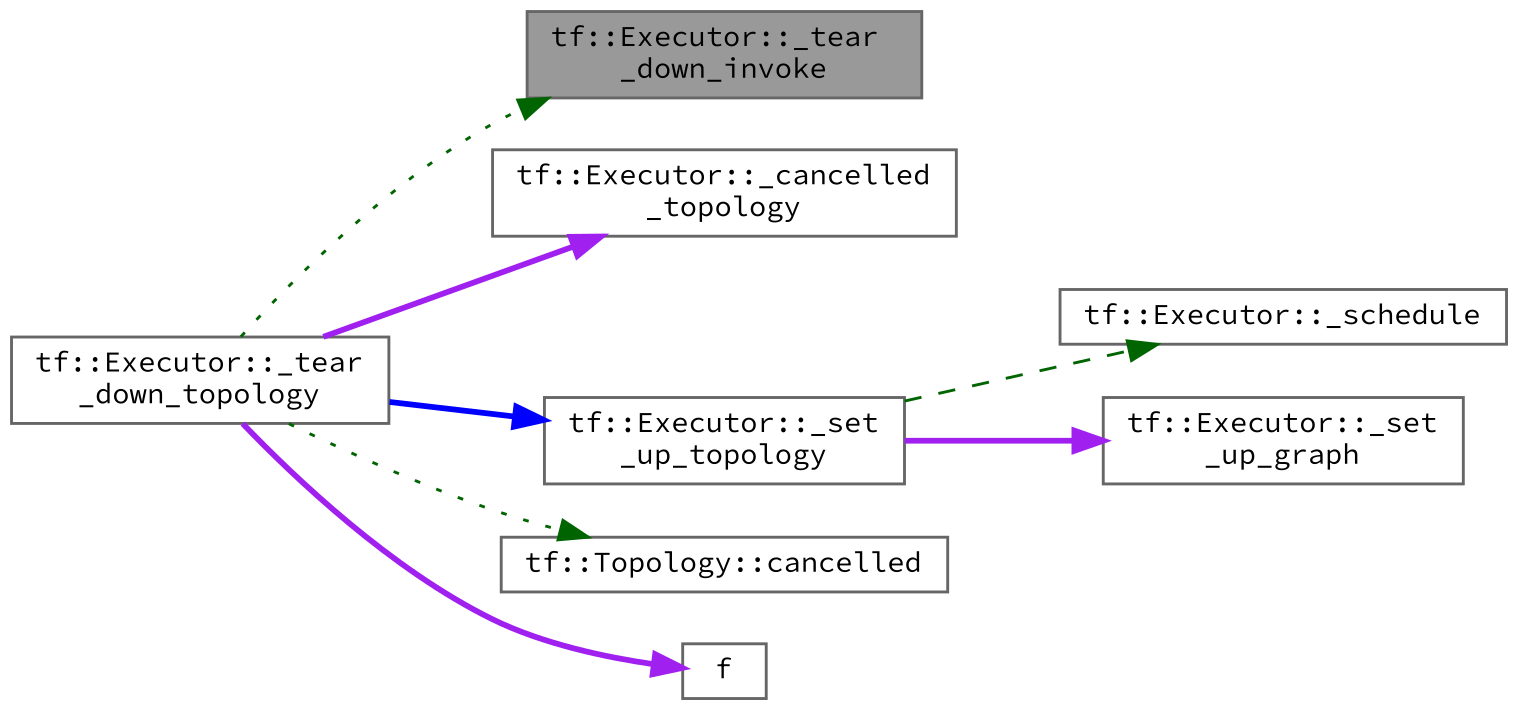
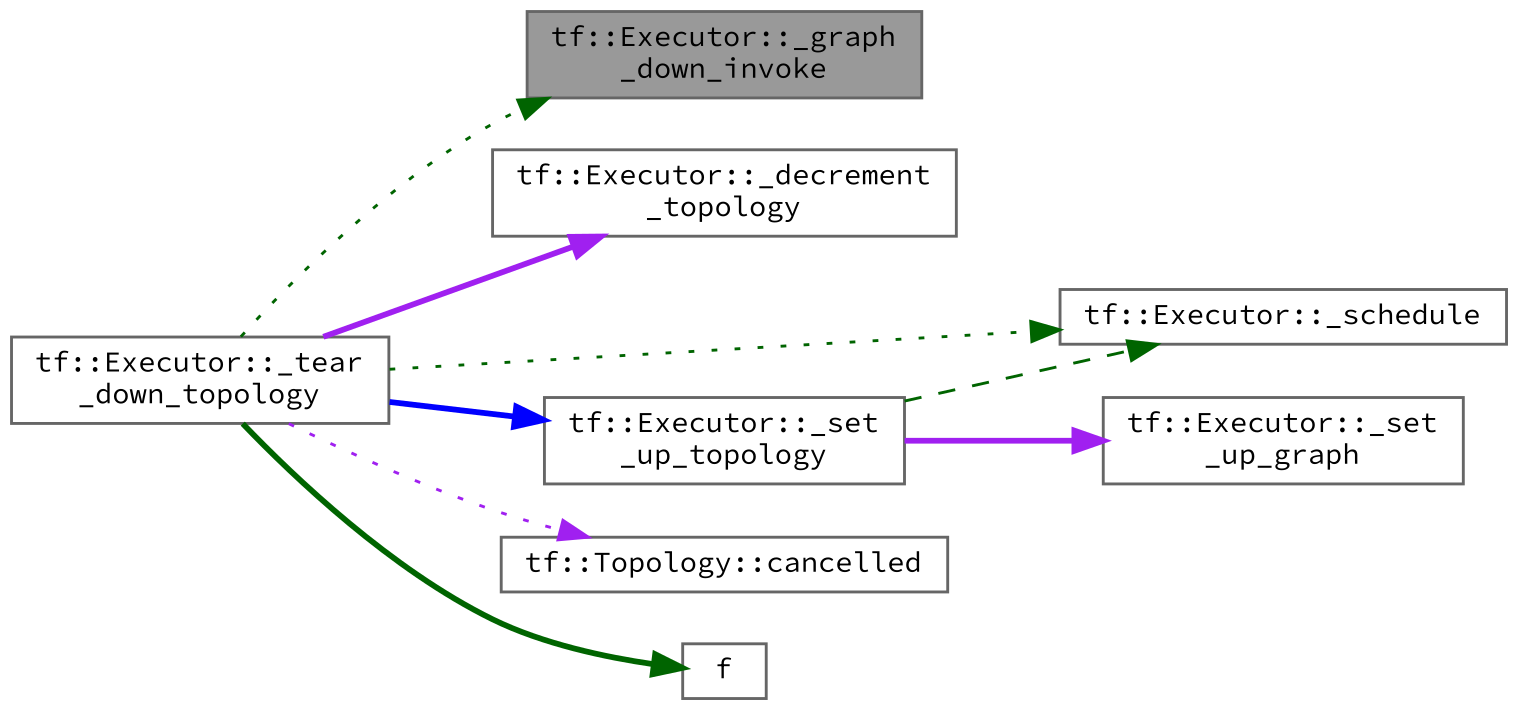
(724, 55) -> (724, 55)
(724, 193) -> (724, 193)
none -> (710, 350)
(422, 483) -> (422, 483)
(427, 581) -> (427, 581)
